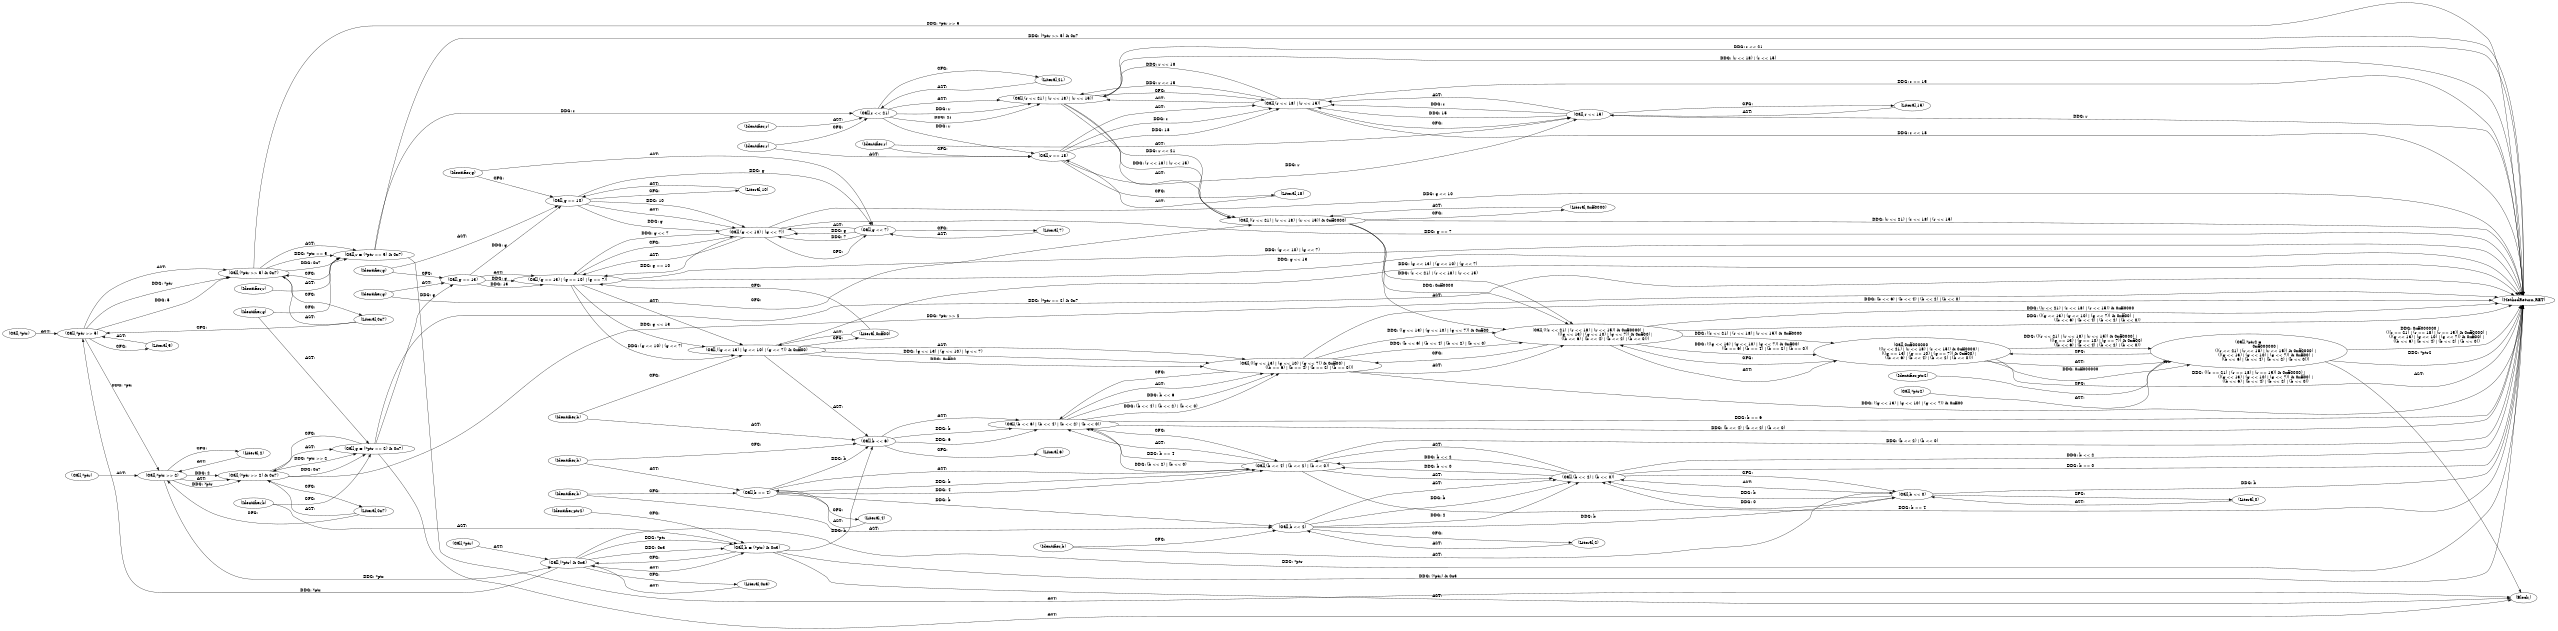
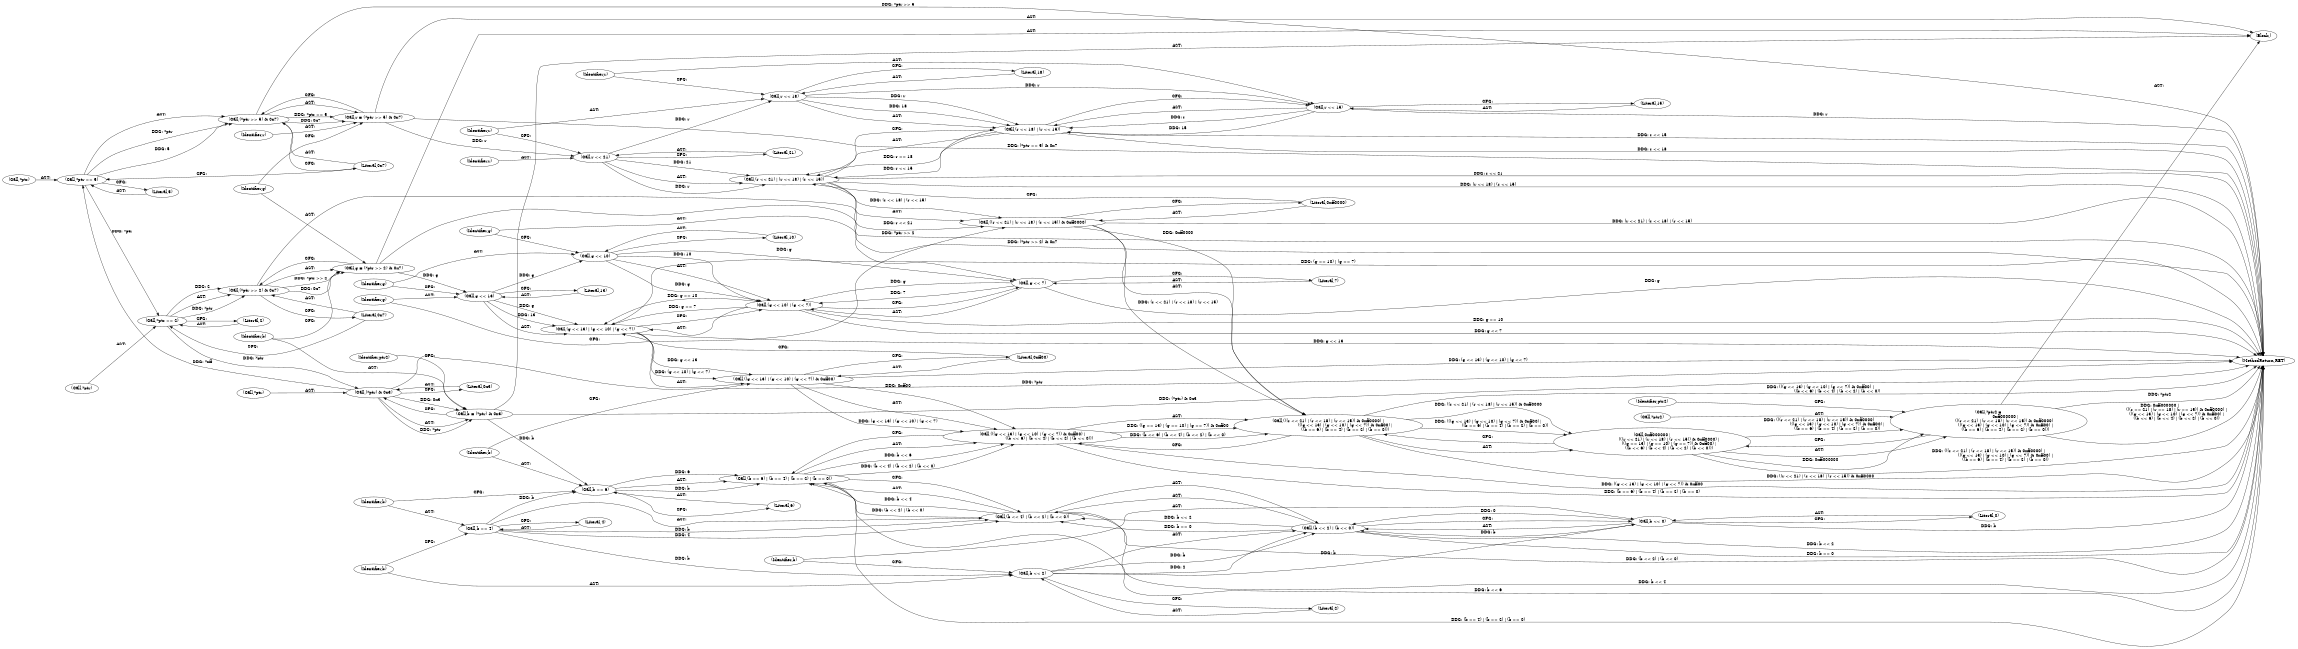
none -> (1059, 198)
none -> (1660, 289)
none -> (595, 291)
(815, 395) -> (692, 500)
(311, 590) -> (202, 362)
